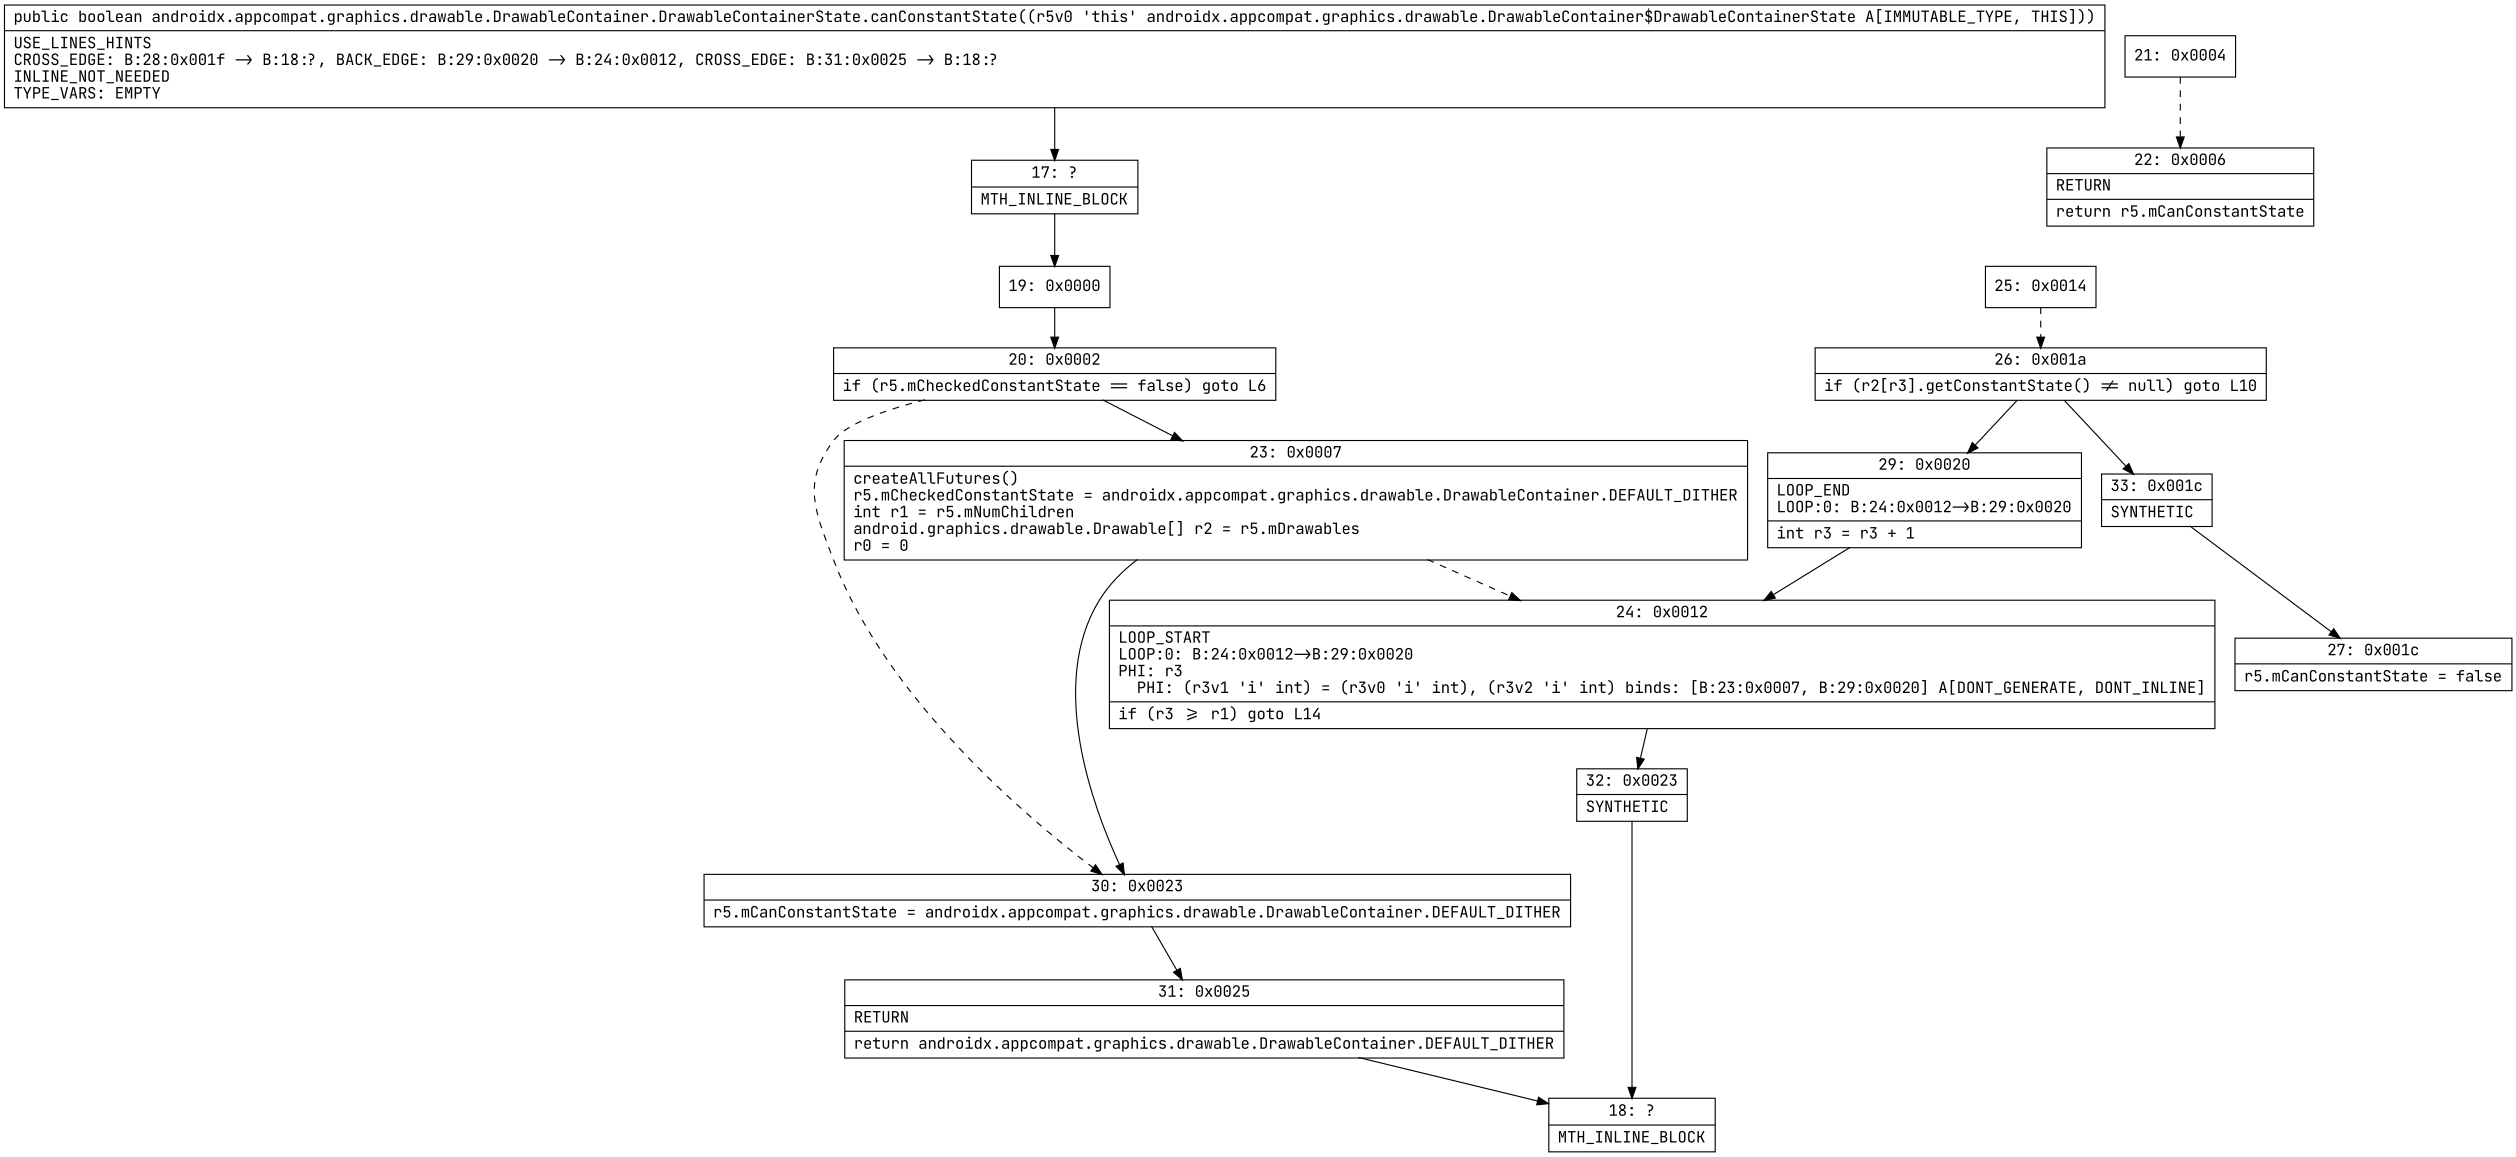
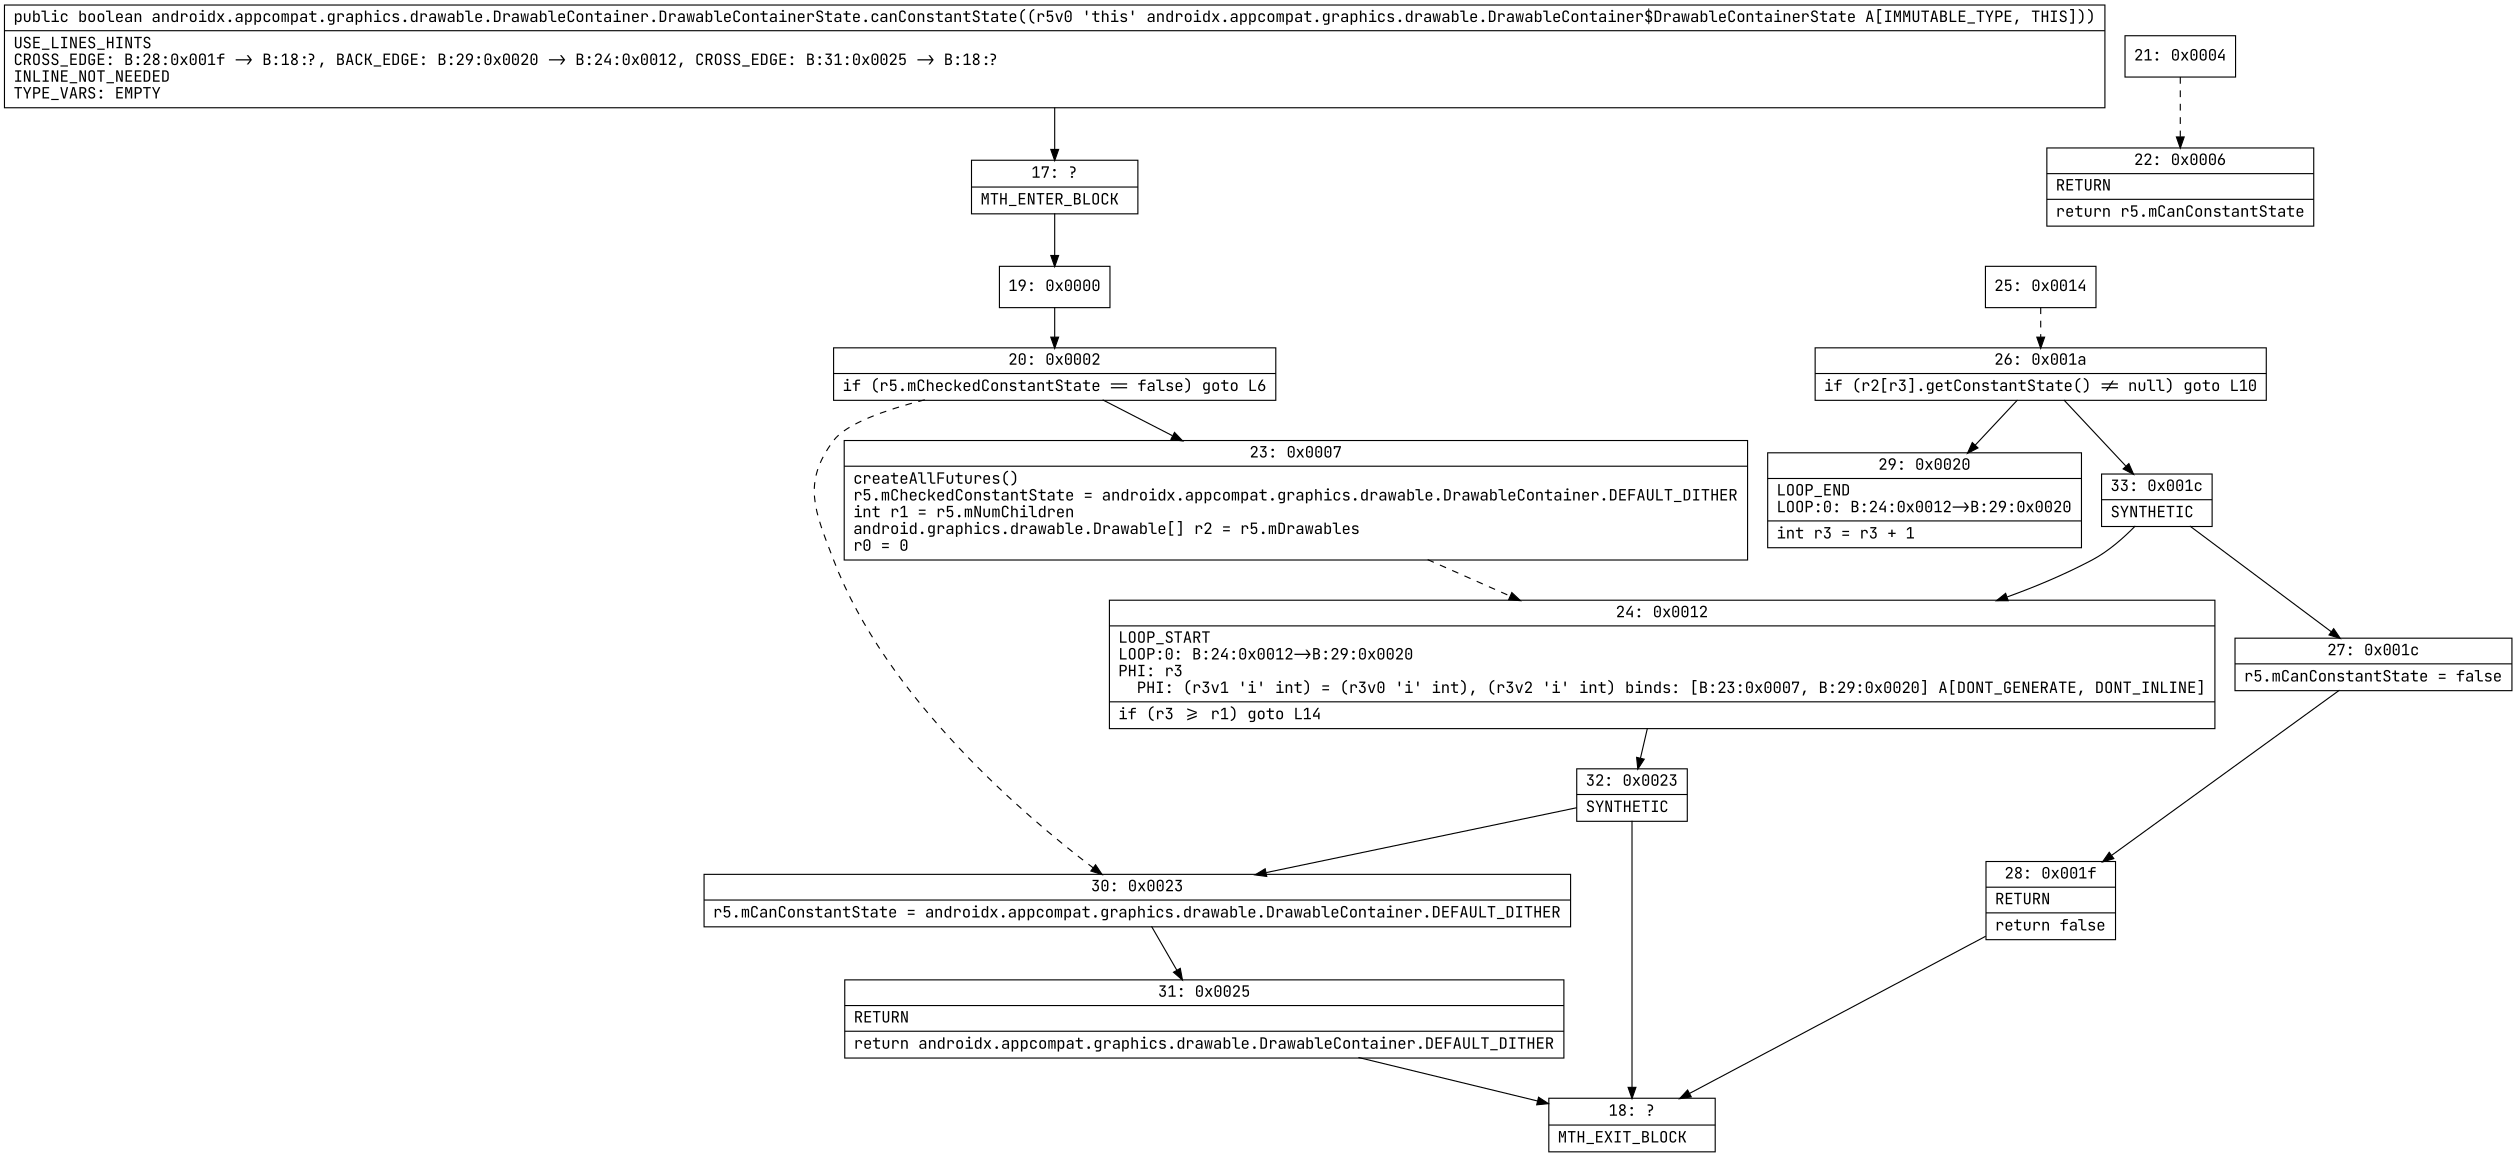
(1055, 200) -> (1050, 200)
(1812, 571) -> (2075, 568)
(1076, 706) -> (1421, 840)
none -> (2051, 901)
(1632, 1138) -> (1623, 1138)
